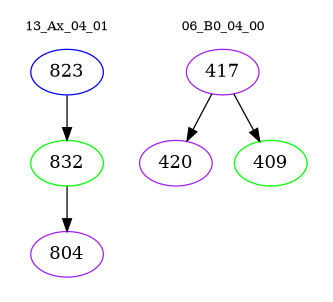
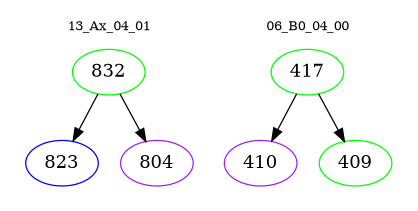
(223, 72) -> (307, 72)
(67, 111) -> (89, 112)
(176, 163) -> (261, 163)
